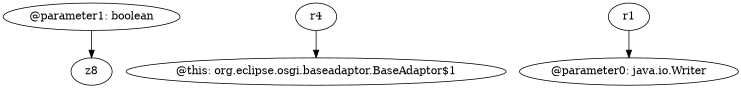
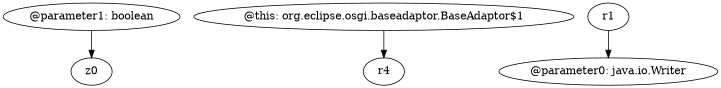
(316, 40) -> (384, 40)
(92, 72) -> (92, 72)
